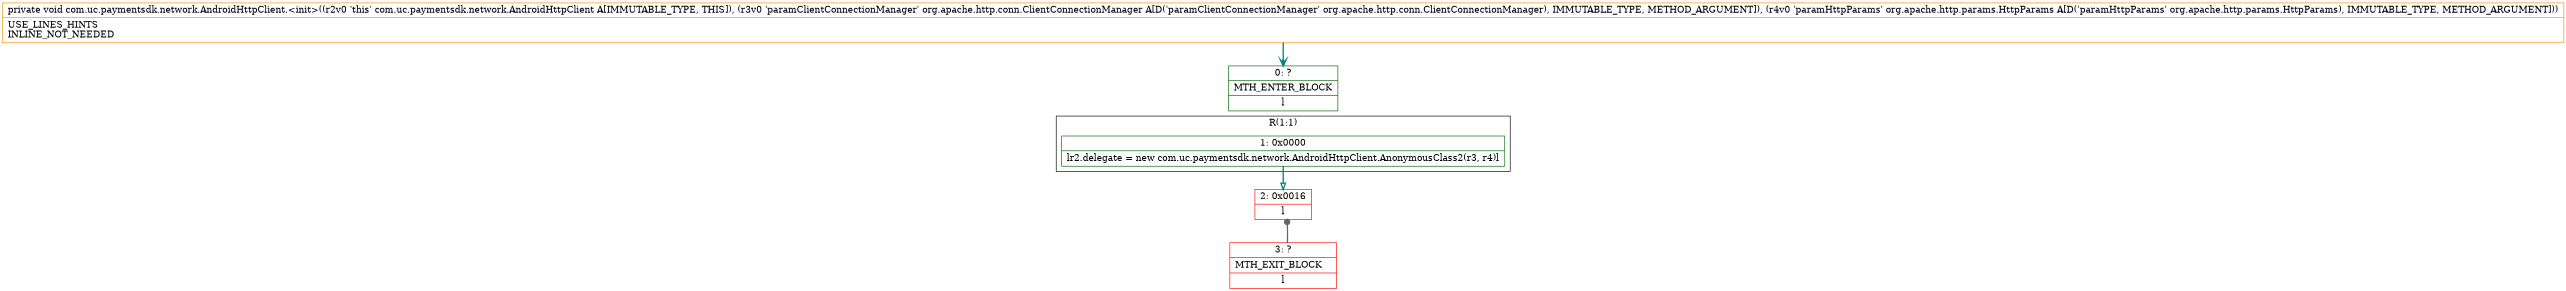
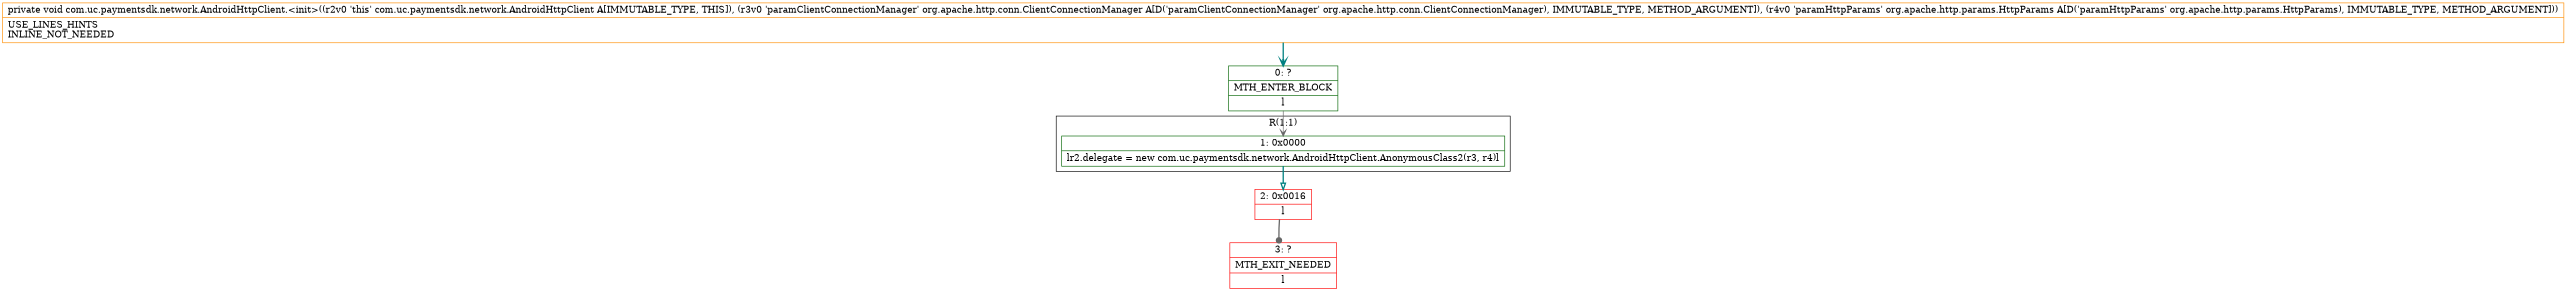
none -> (1283, 120)
(1288, 234) -> (1279, 228)
(1279, 265) -> (1283, 265)
